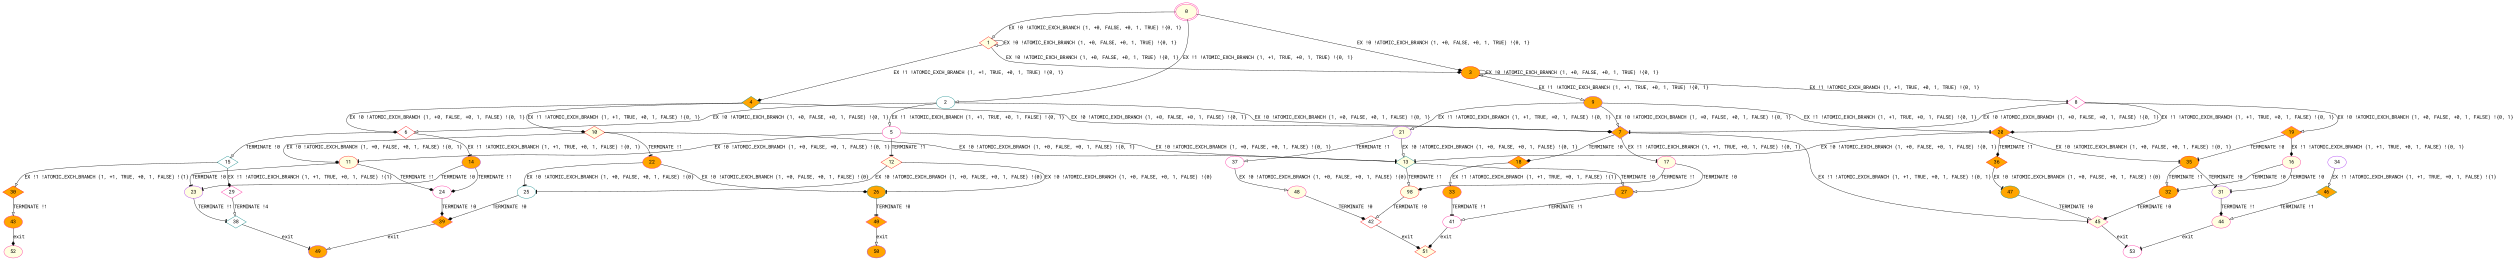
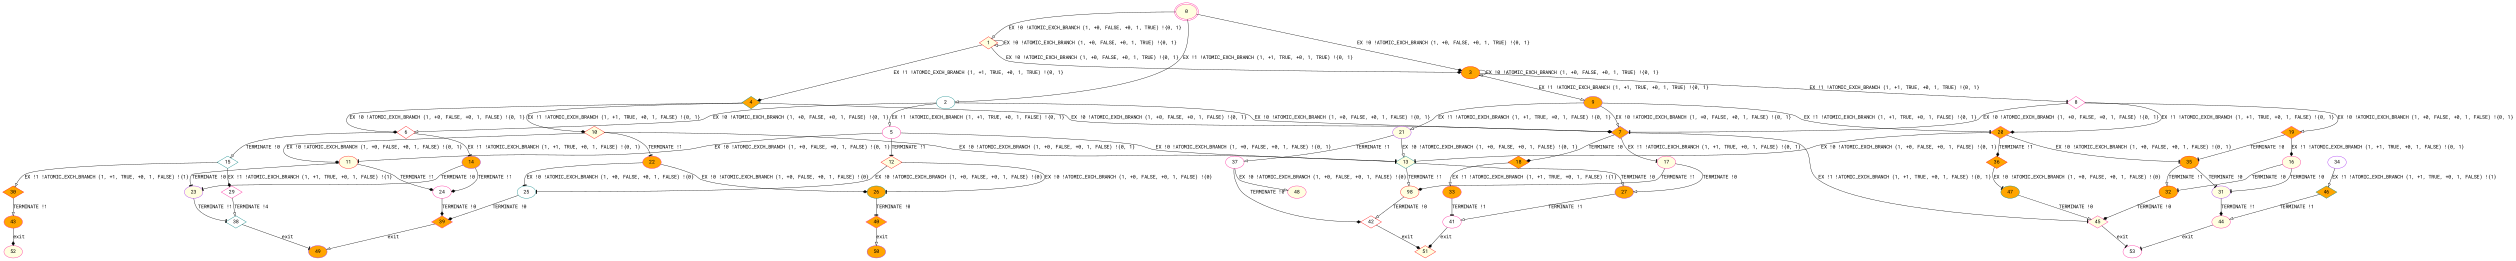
(1333, 207) -> (1284, 212)
